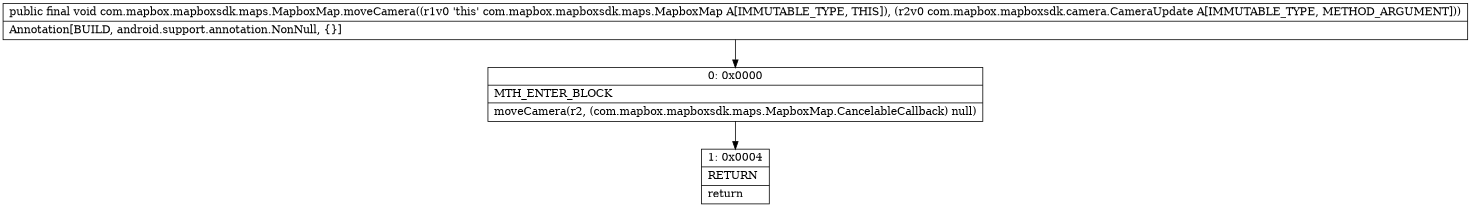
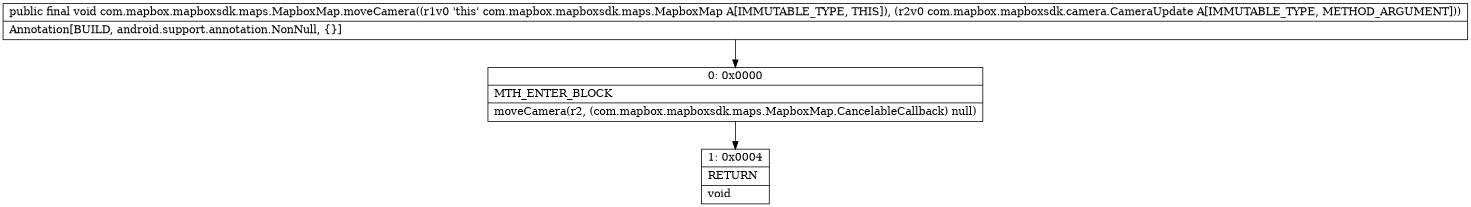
(725, 194) -> (720, 194)
